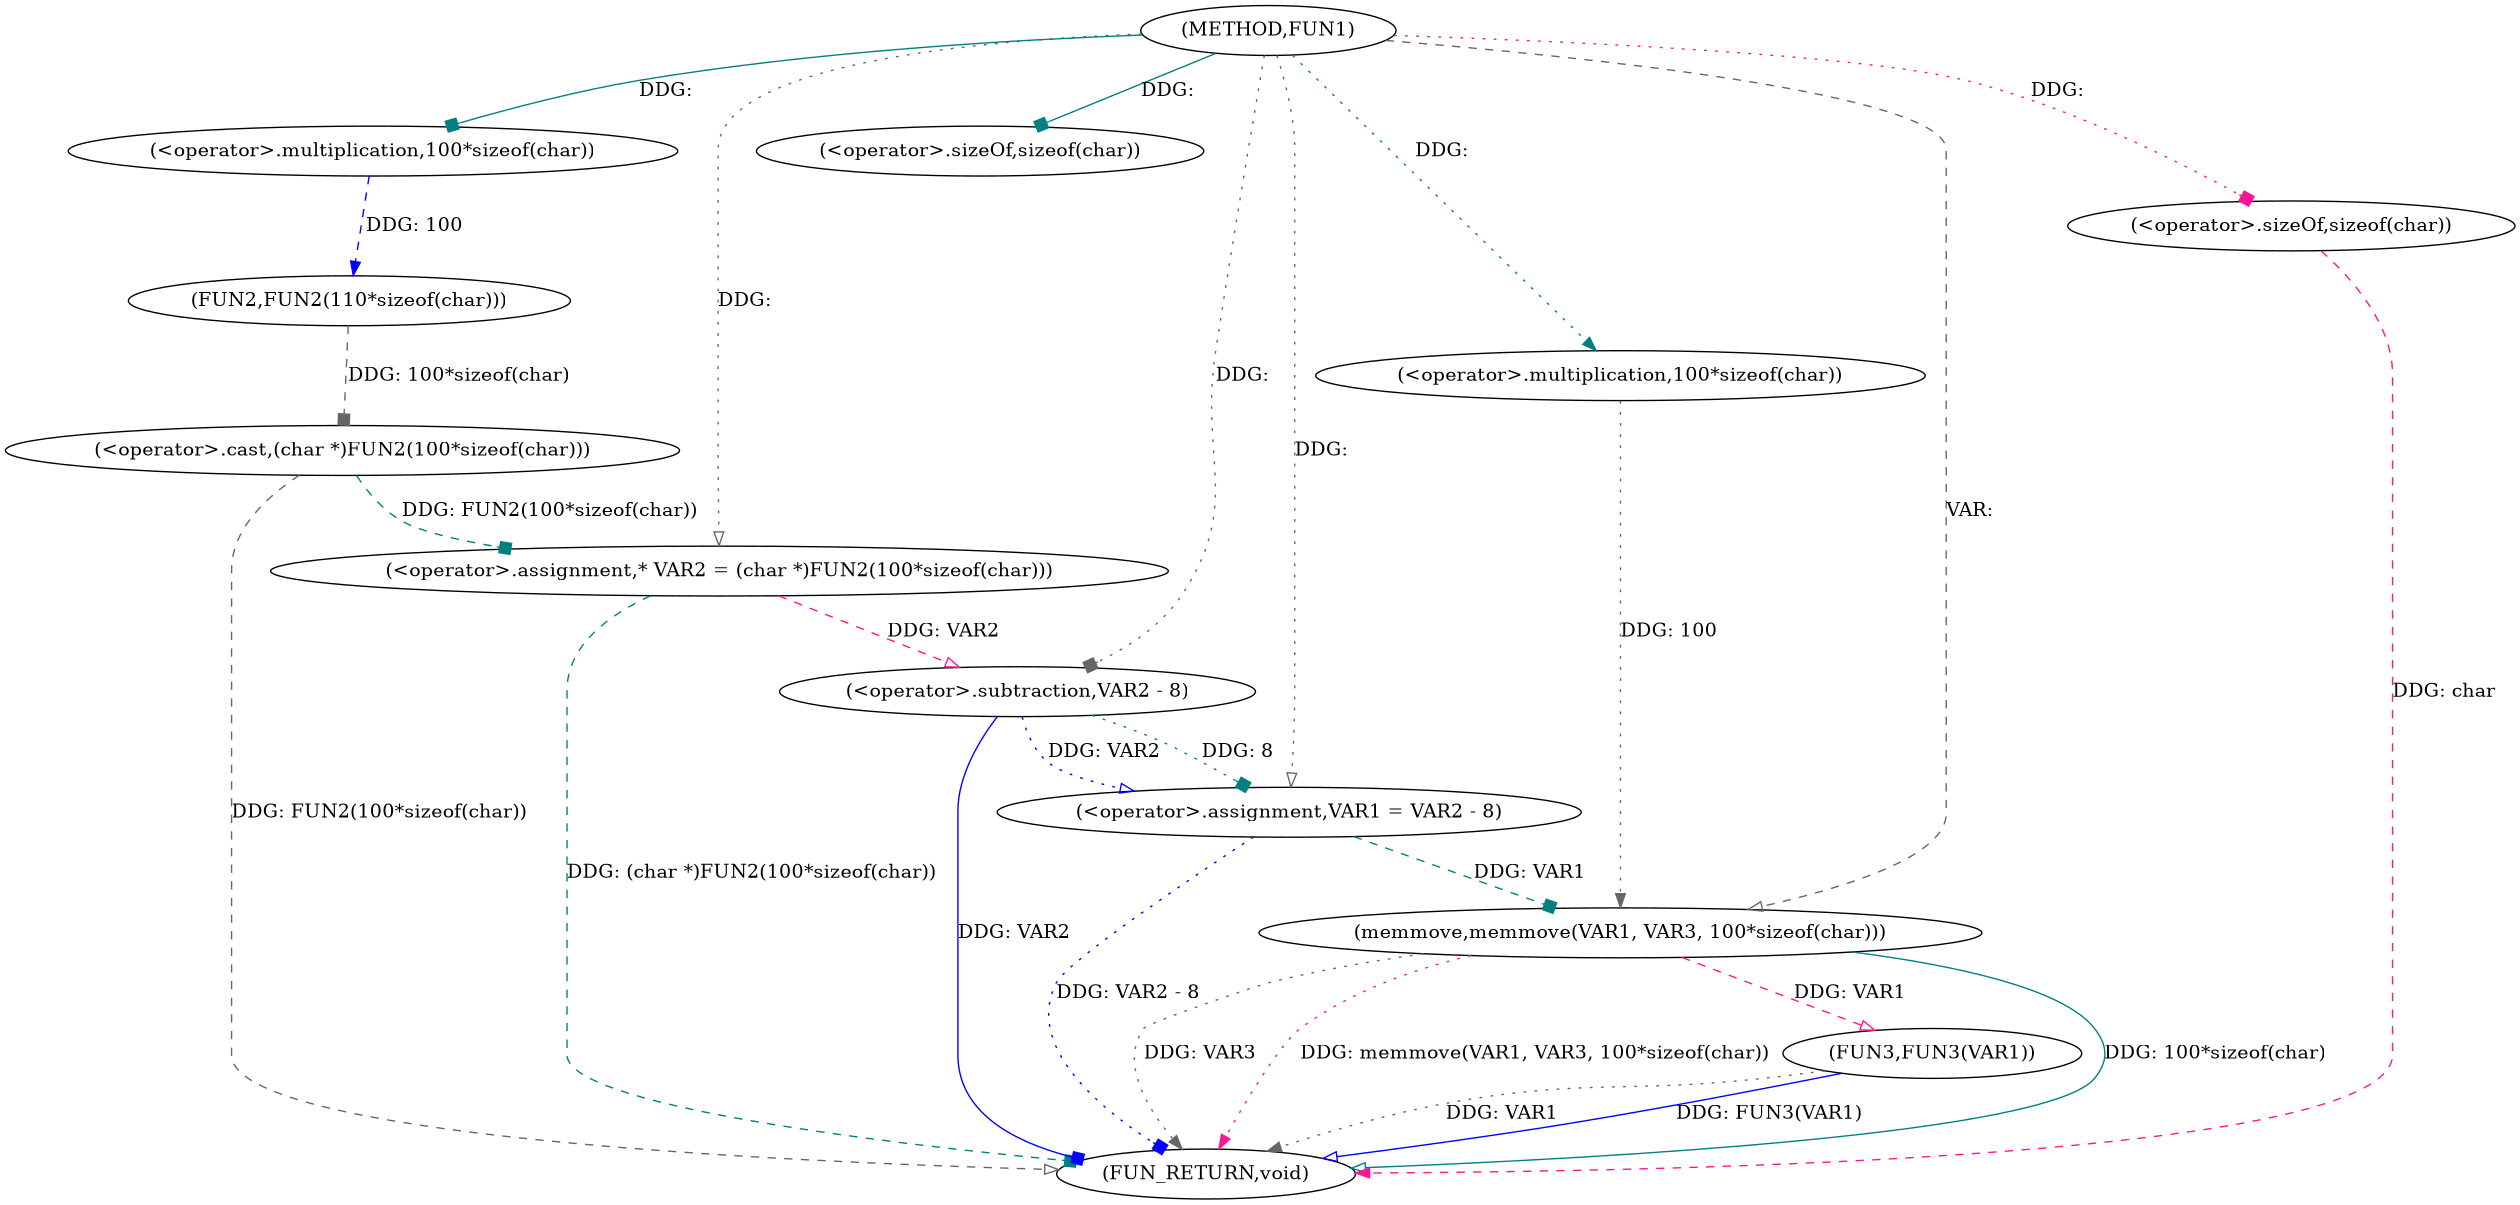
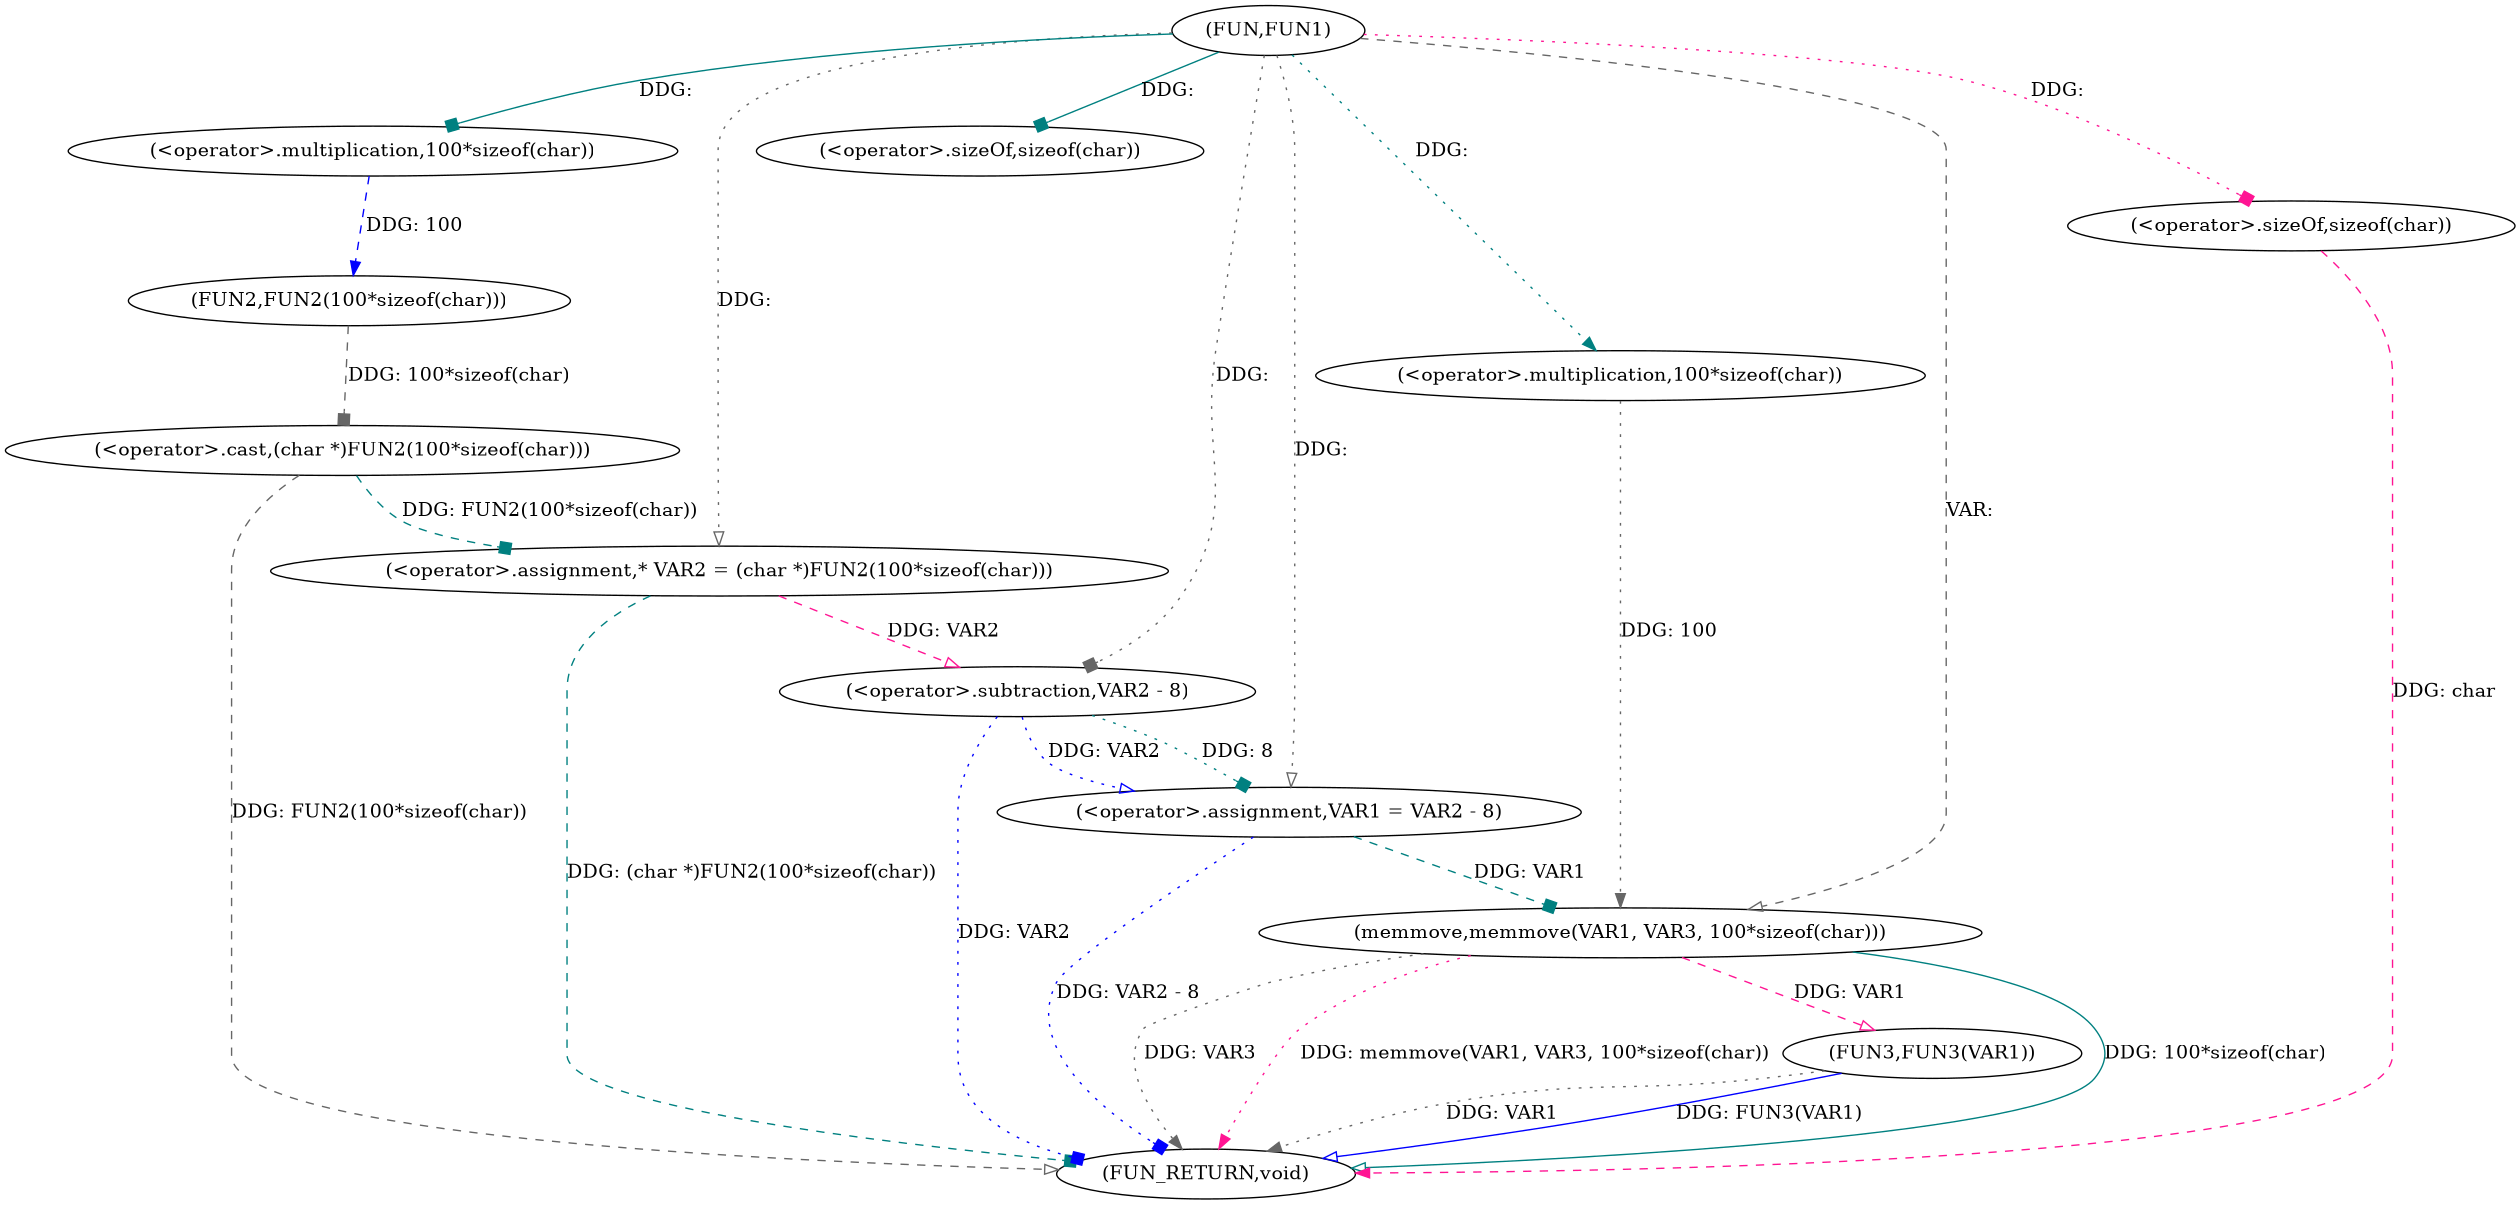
(1268, 30) -> (1268, 30)
(349, 301) -> (349, 301)
(958, 962) -> (958, 962)
